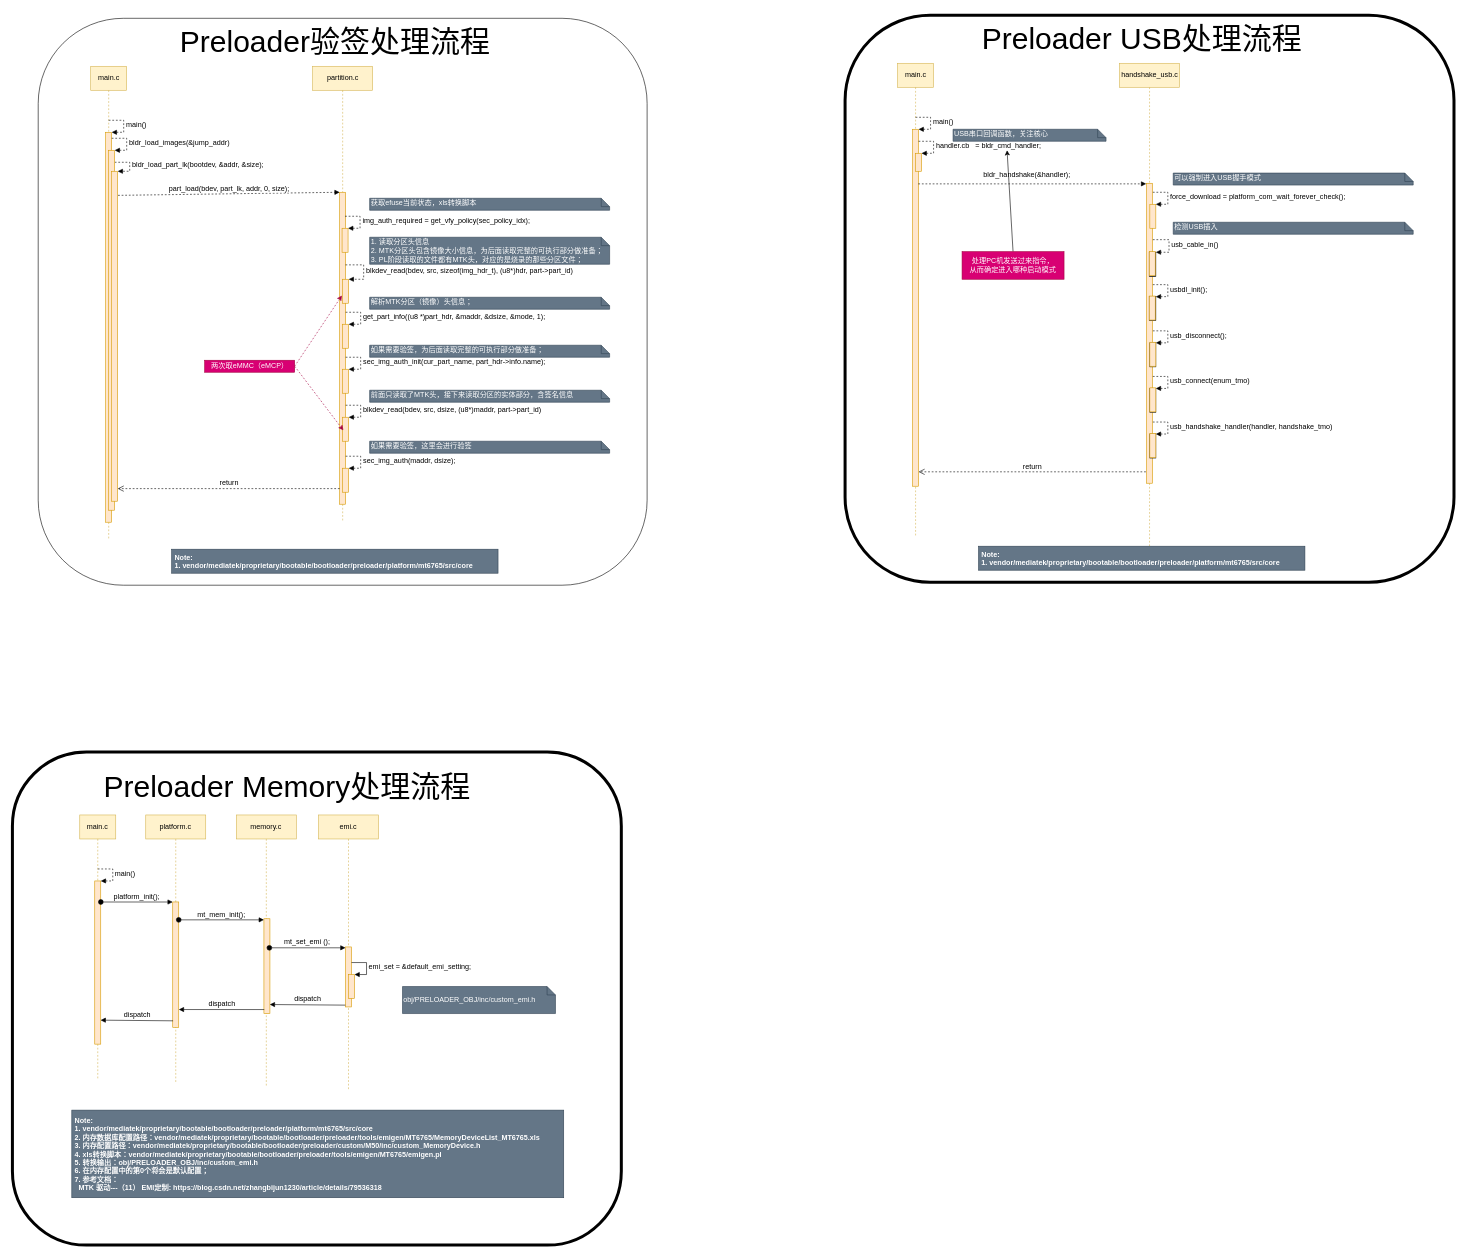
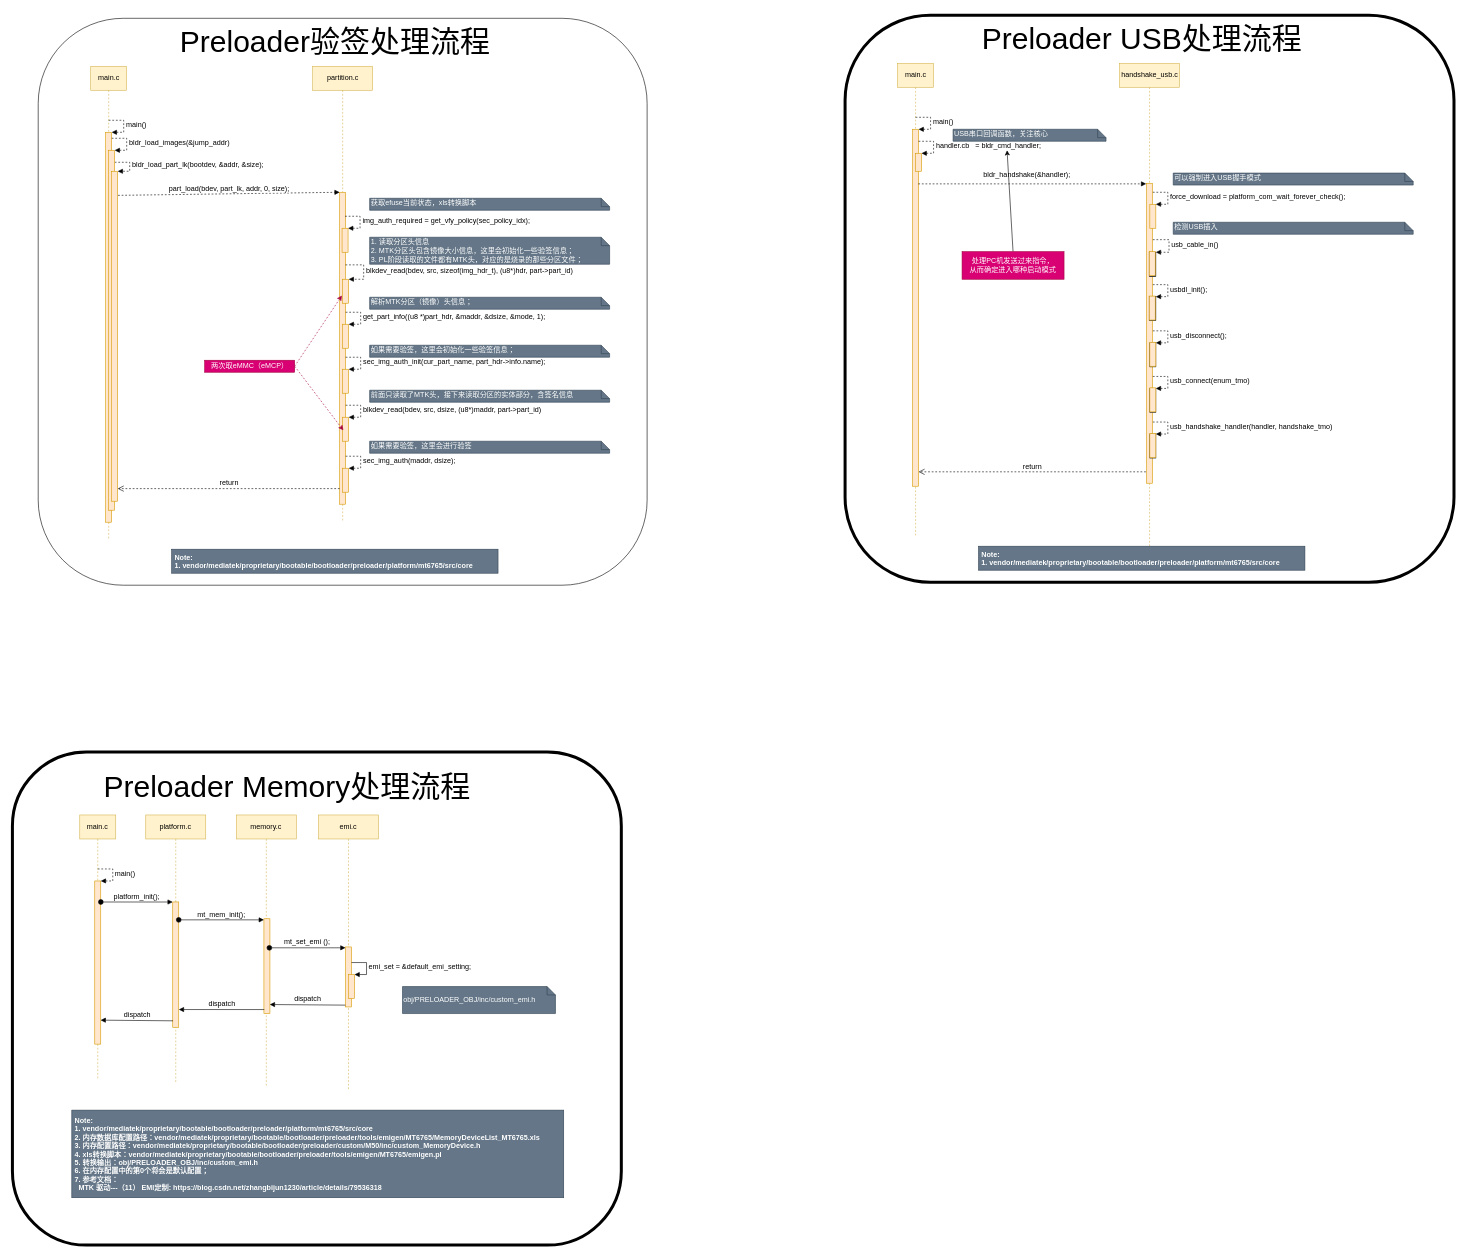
(486, 251) -> (475, 251)
(458, 350) -> (443, 350)
